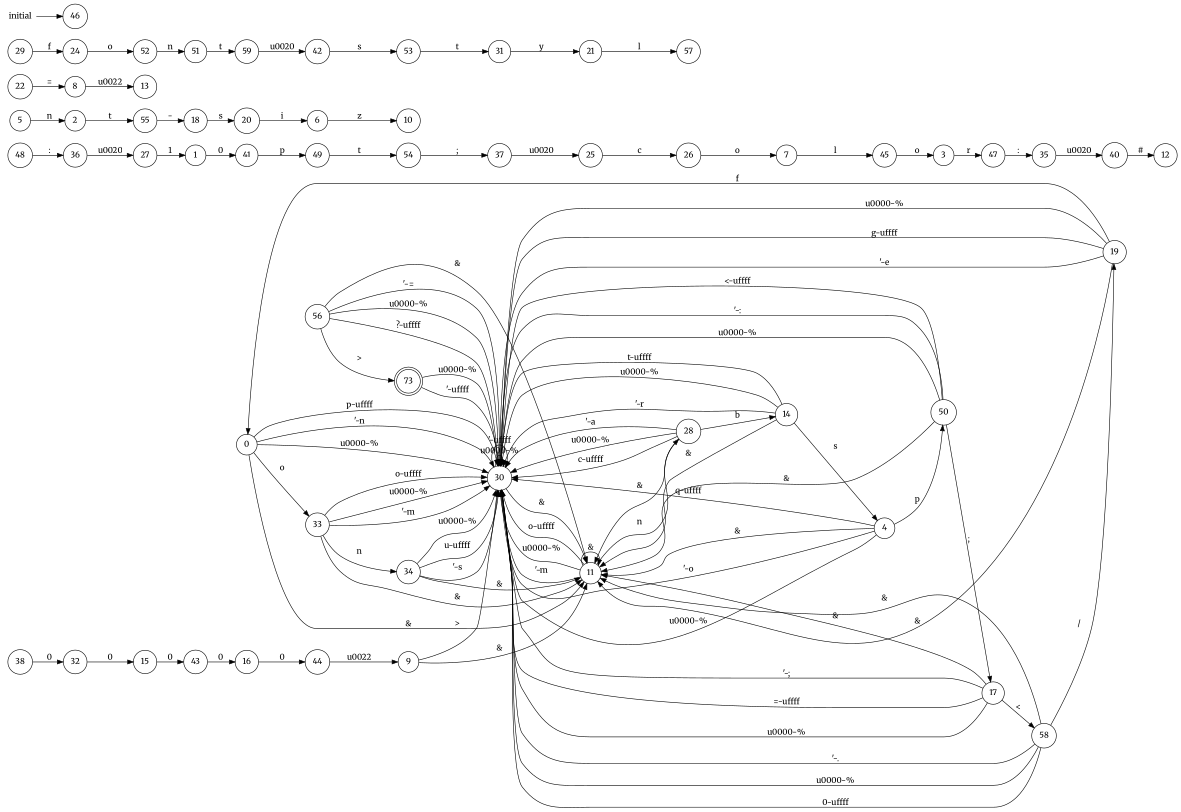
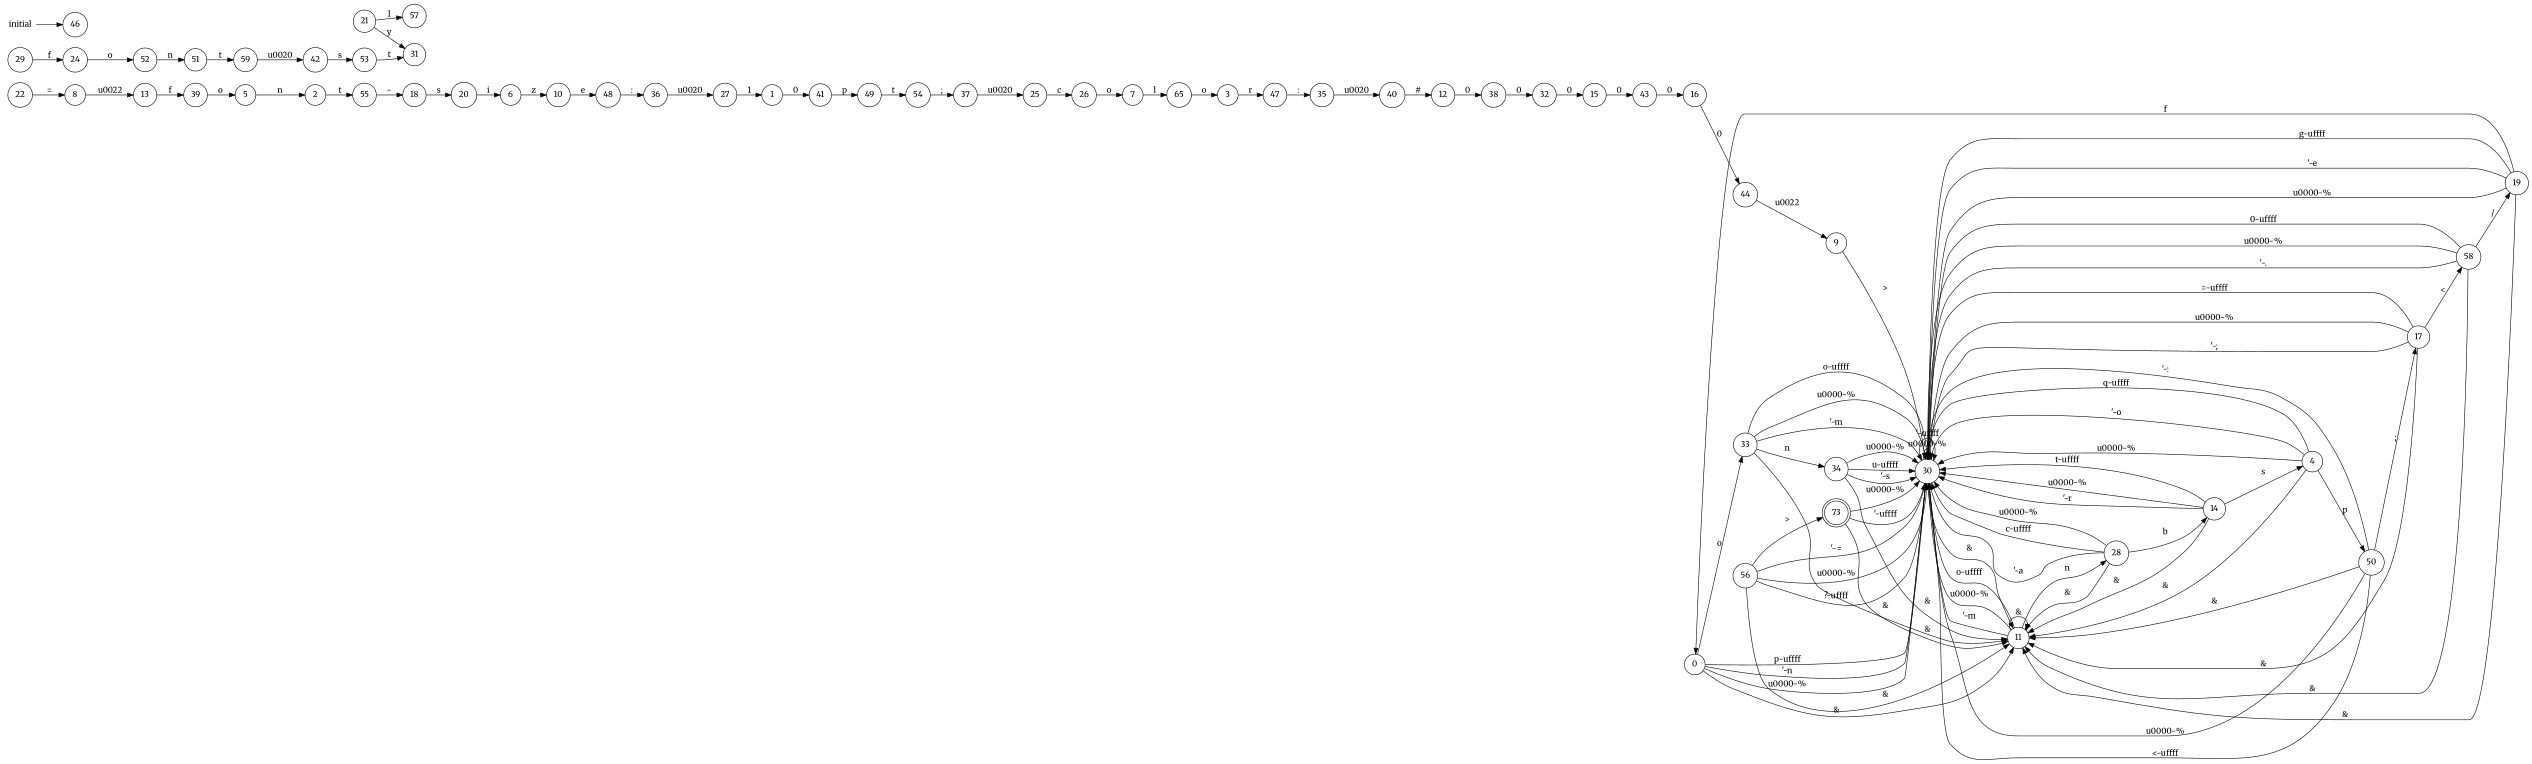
(542, 52) -> (387, 36)
none -> (196, 95)
none -> (580, 95)
none -> (1465, 95)
(885, 155) -> (1179, 95)
(520, 650) -> (1918, 635)
